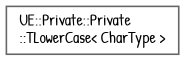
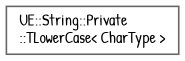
(93, 30) -> (93, 30)
